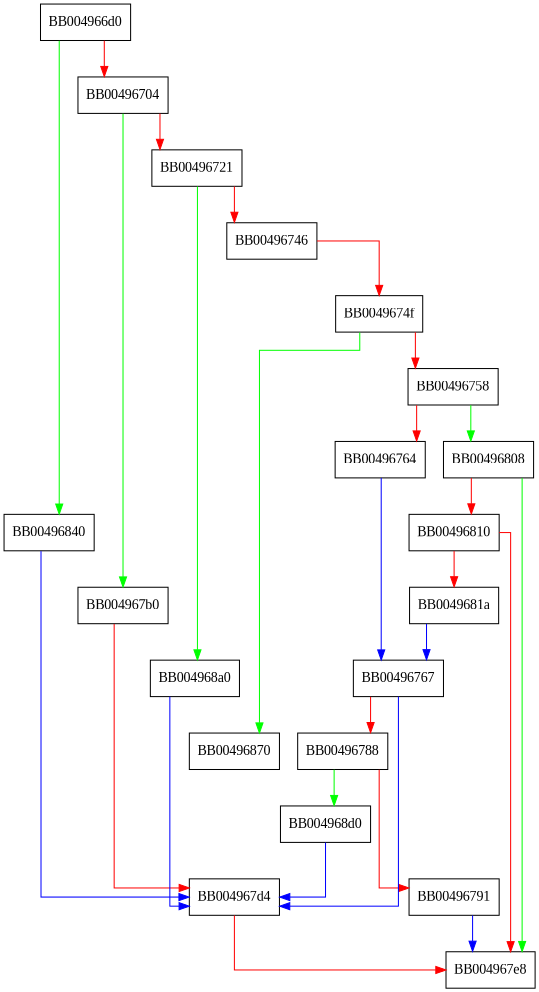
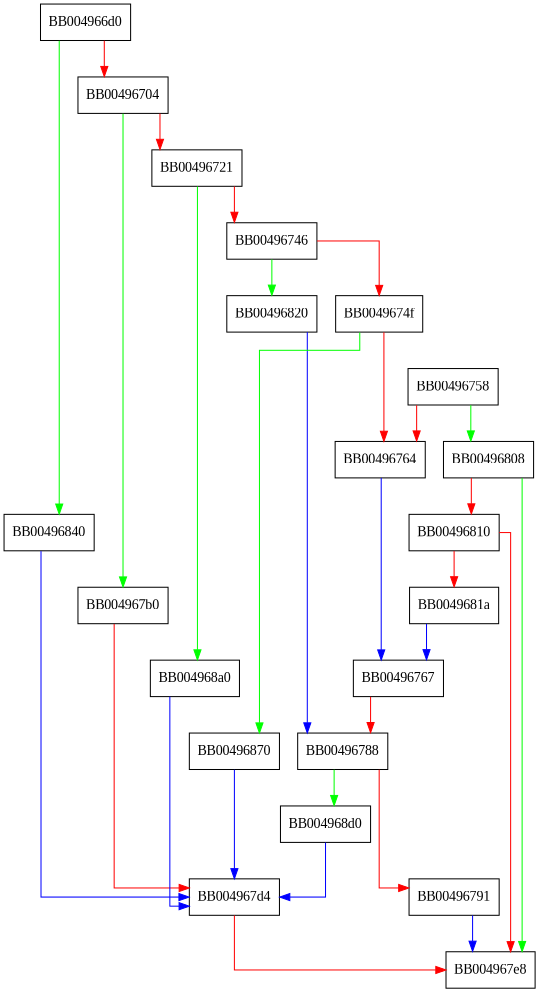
none -> (272, 314)
(415, 345) -> (384, 382)
(398, 856) -> (234, 819)
